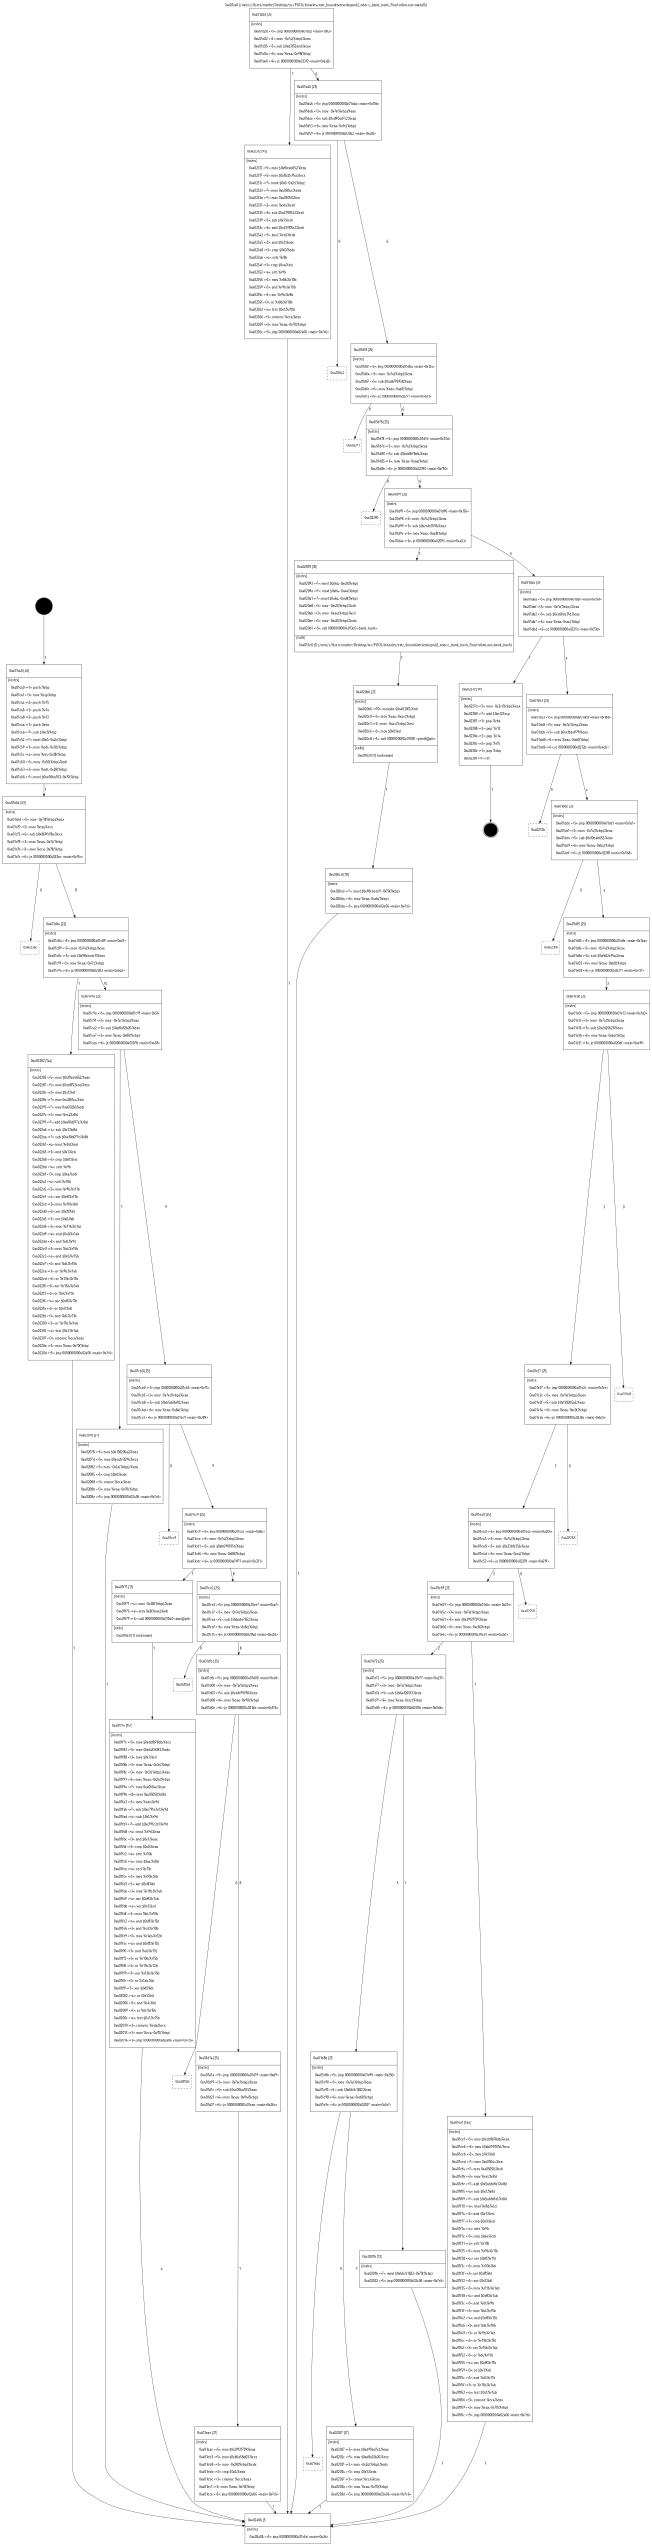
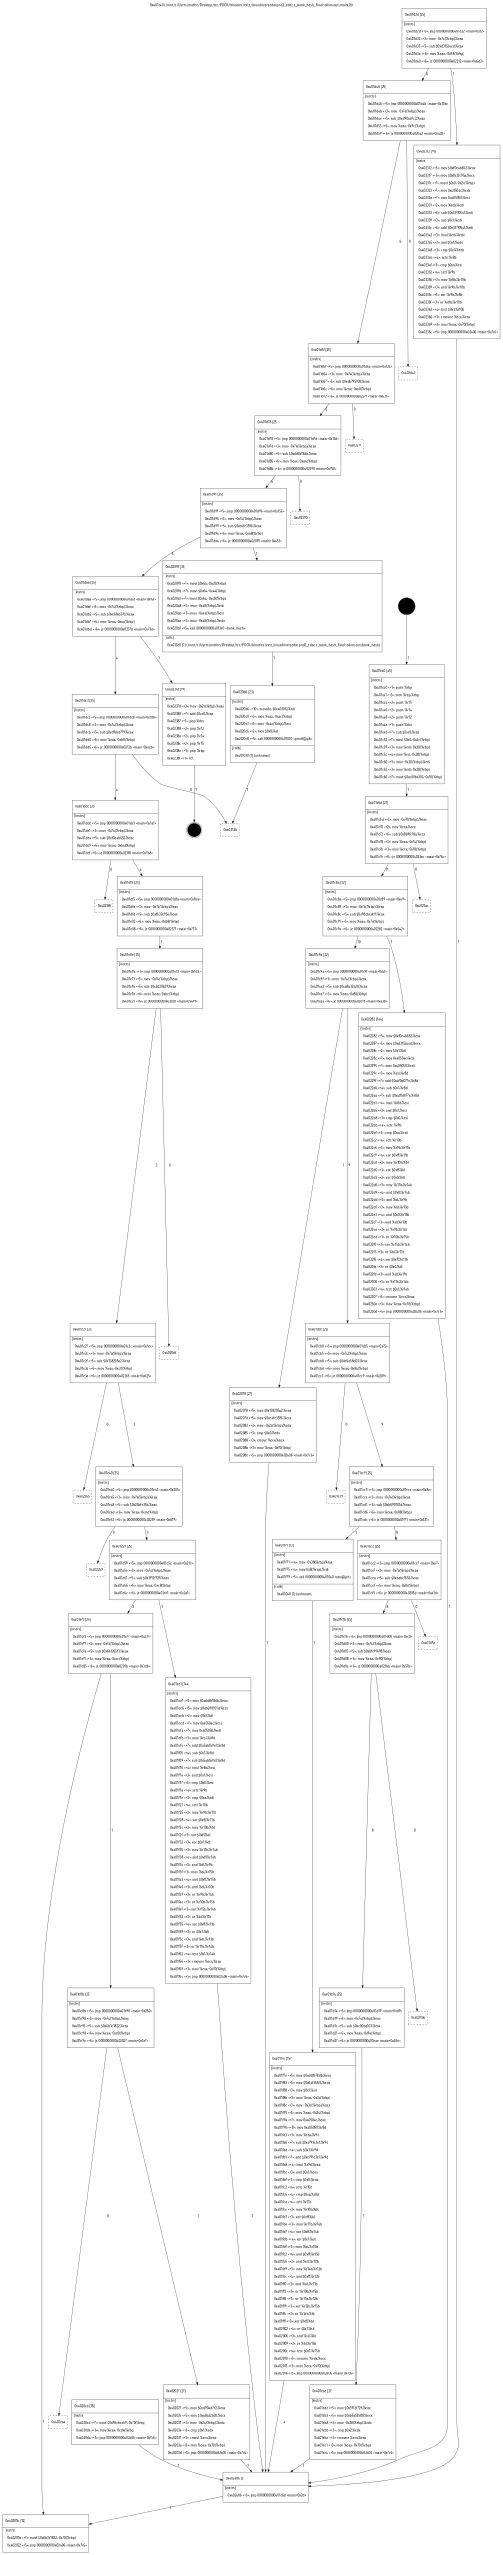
(381, 814) -> (245, 792)
(397, 1883) -> (112, 1831)
(440, 2439) -> (157, 2510)
